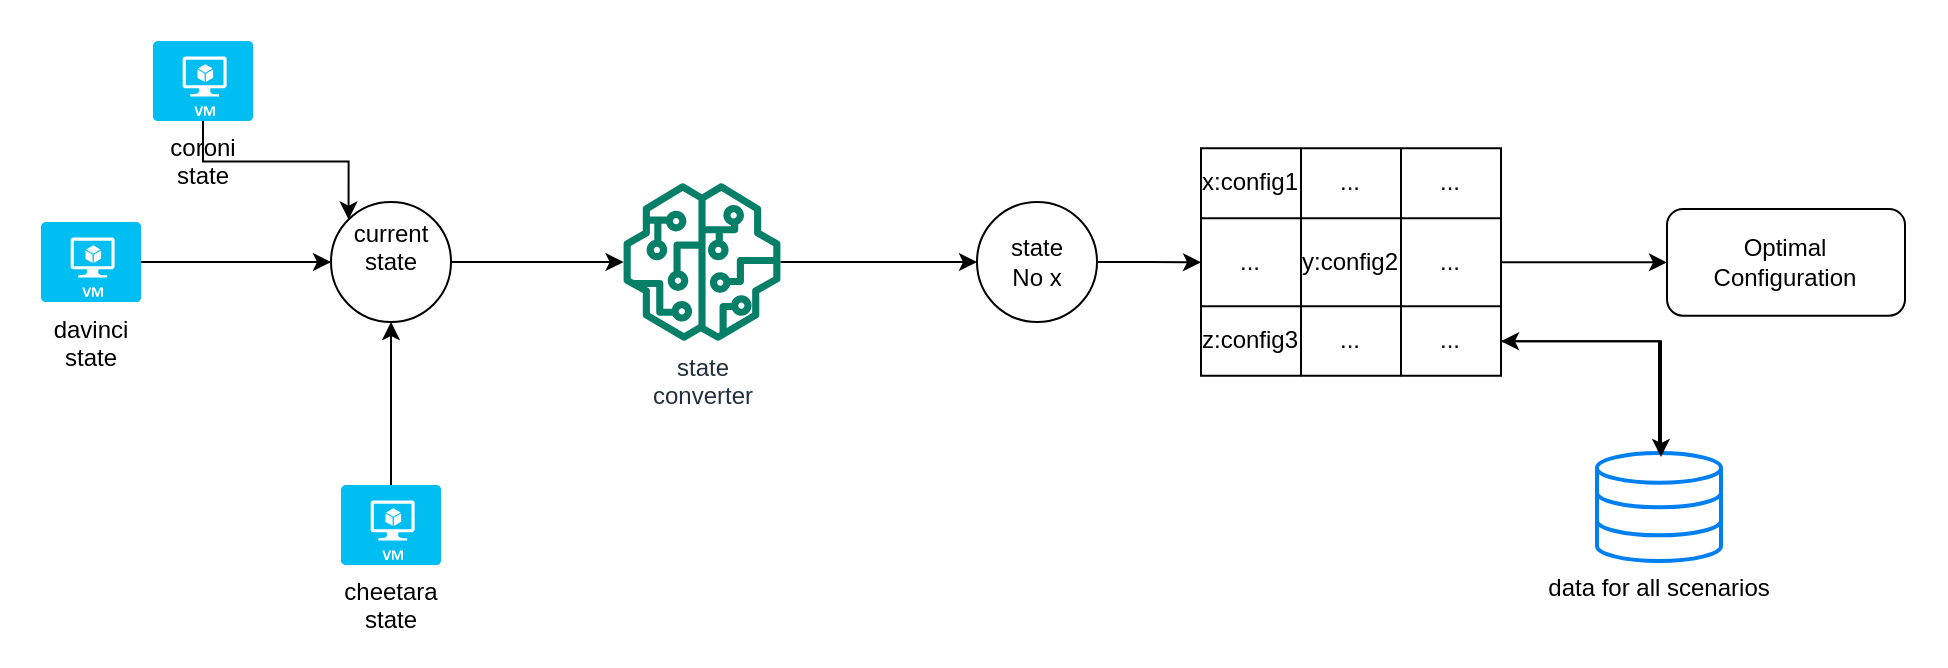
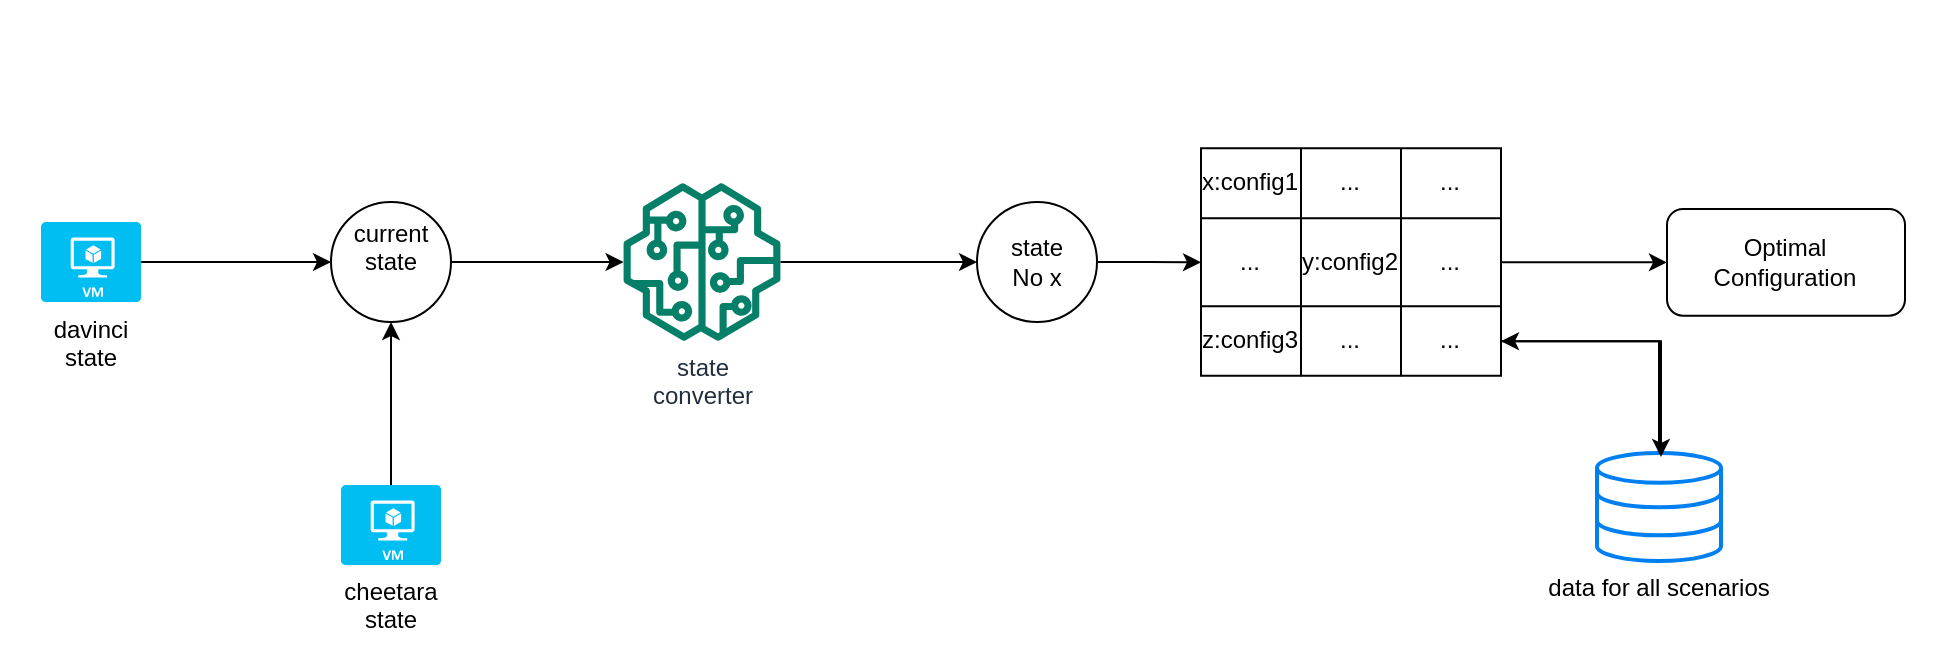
(203, 81) -> none
(278, 162) -> none
